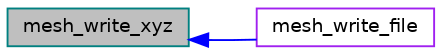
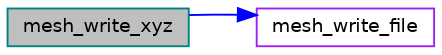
(233, 40) -> (213, 15)
